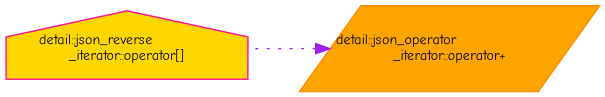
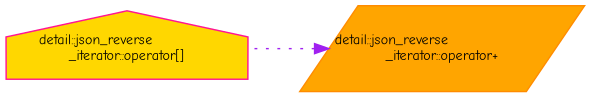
(450, 49) -> (442, 49)
